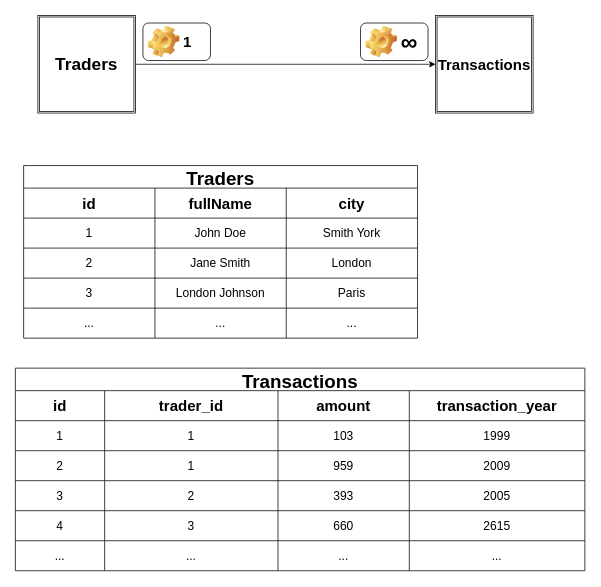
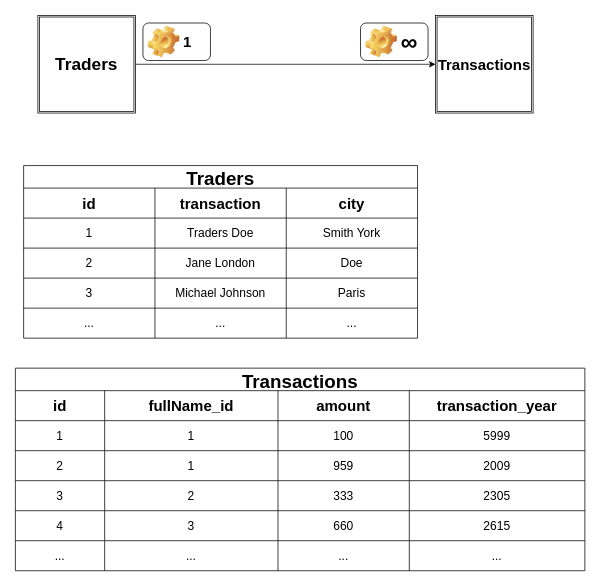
(221, 203) -> (221, 203)
(221, 233) -> (221, 233)
(221, 263) -> (221, 263)
(352, 263) -> (352, 263)
(221, 293) -> (221, 293)
(191, 405) -> (191, 405)
(344, 435) -> (344, 435)
(497, 435) -> (497, 435)
(344, 495) -> (344, 495)
(497, 495) -> (497, 495)
